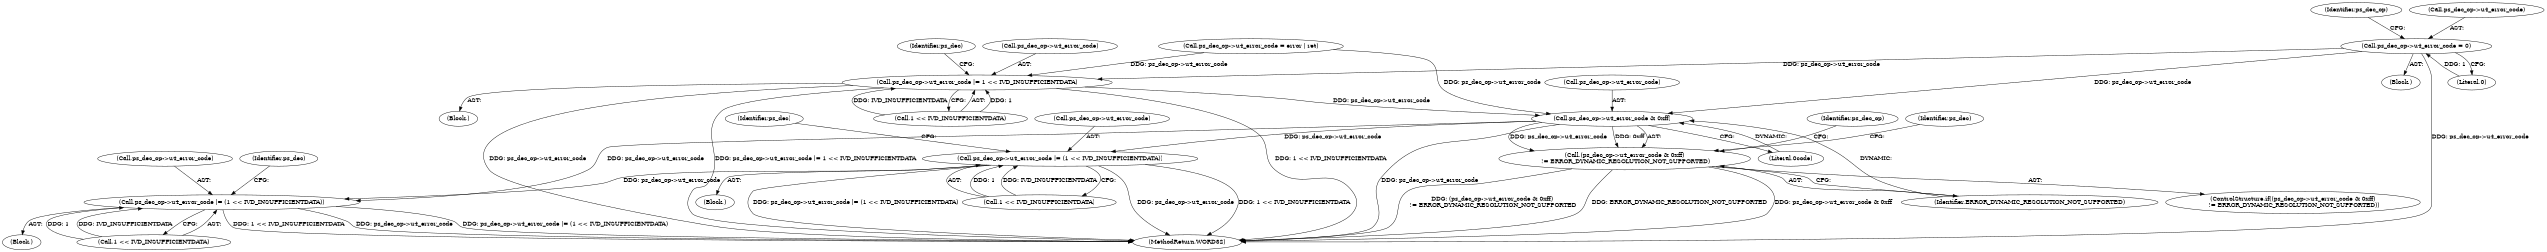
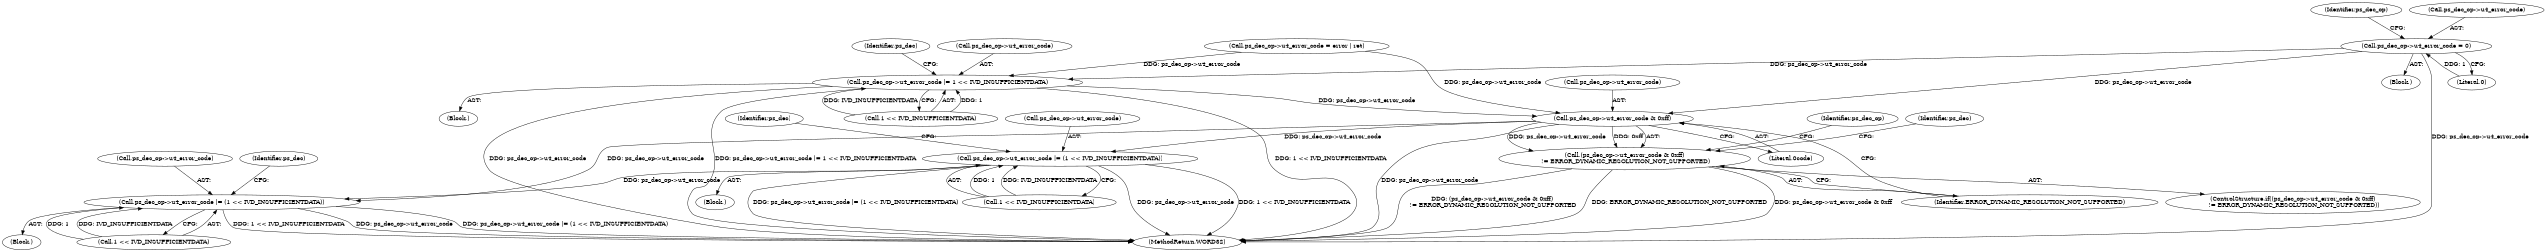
(1772, 137) -> (1763, 137)
(1877, 159) -> (1869, 159)
